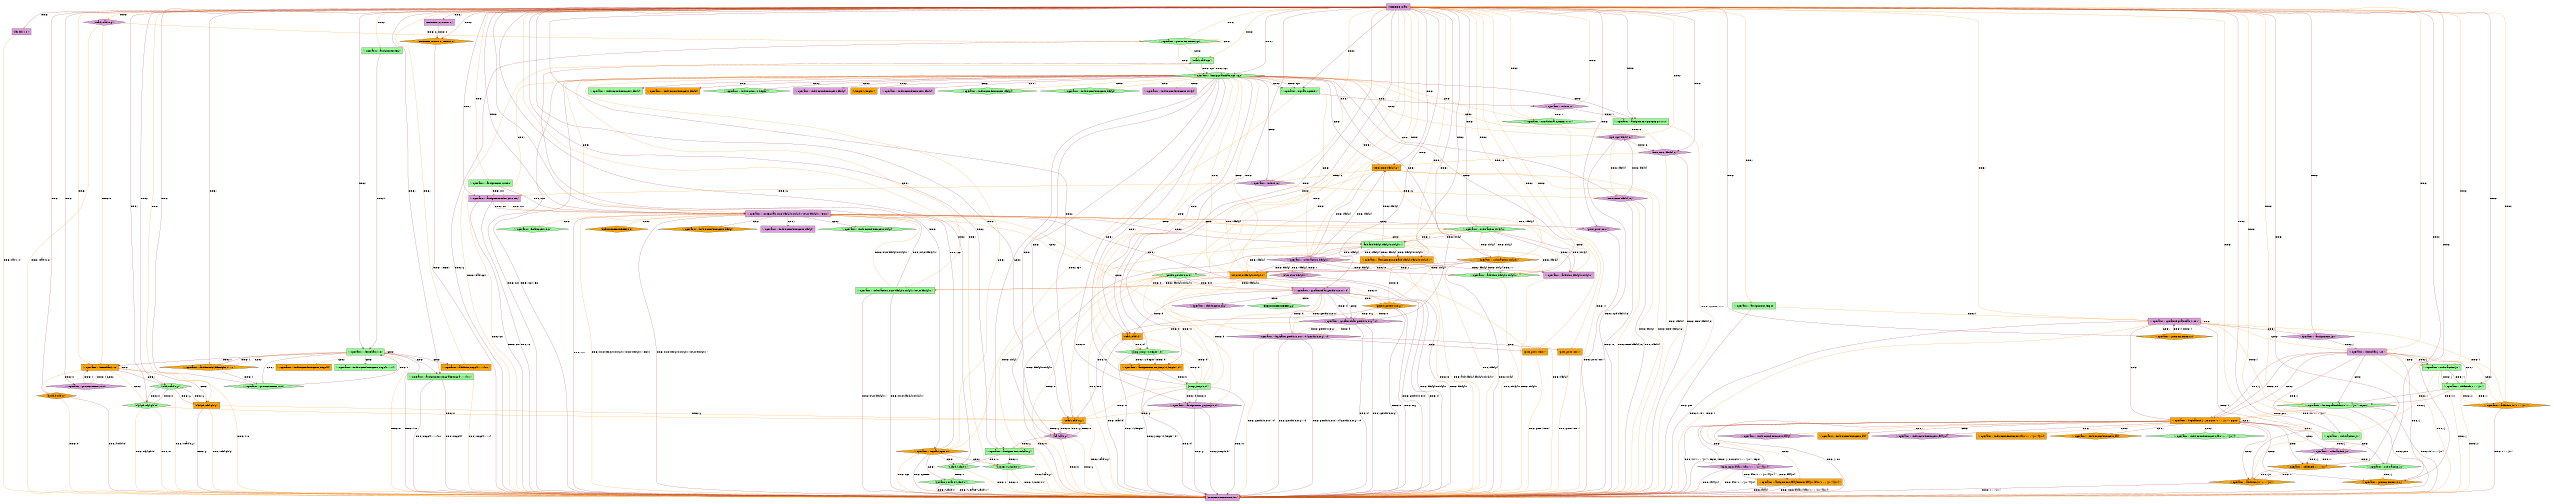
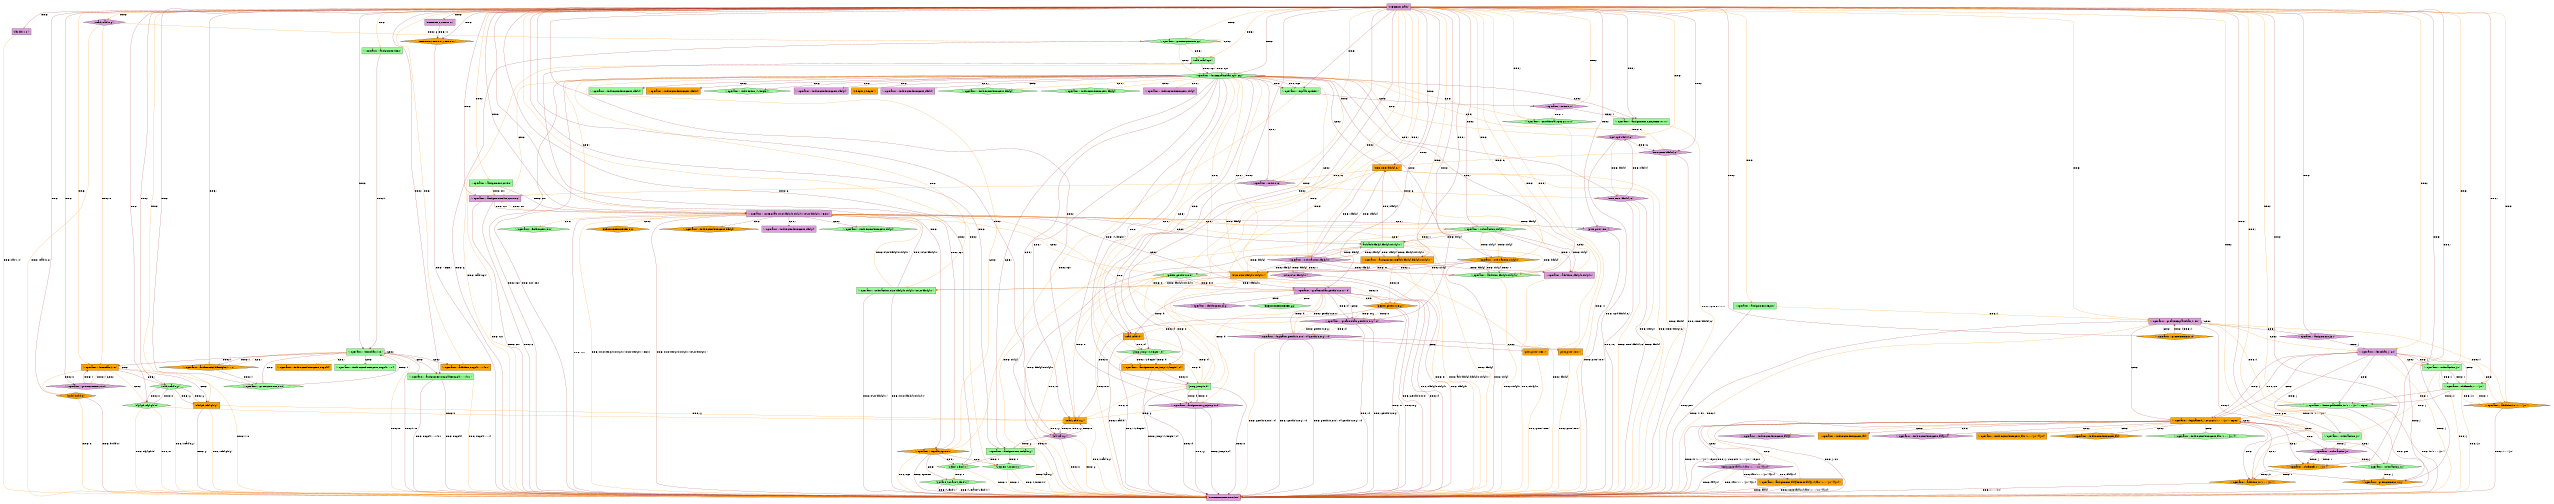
(1110, 237) -> (1116, 237)
